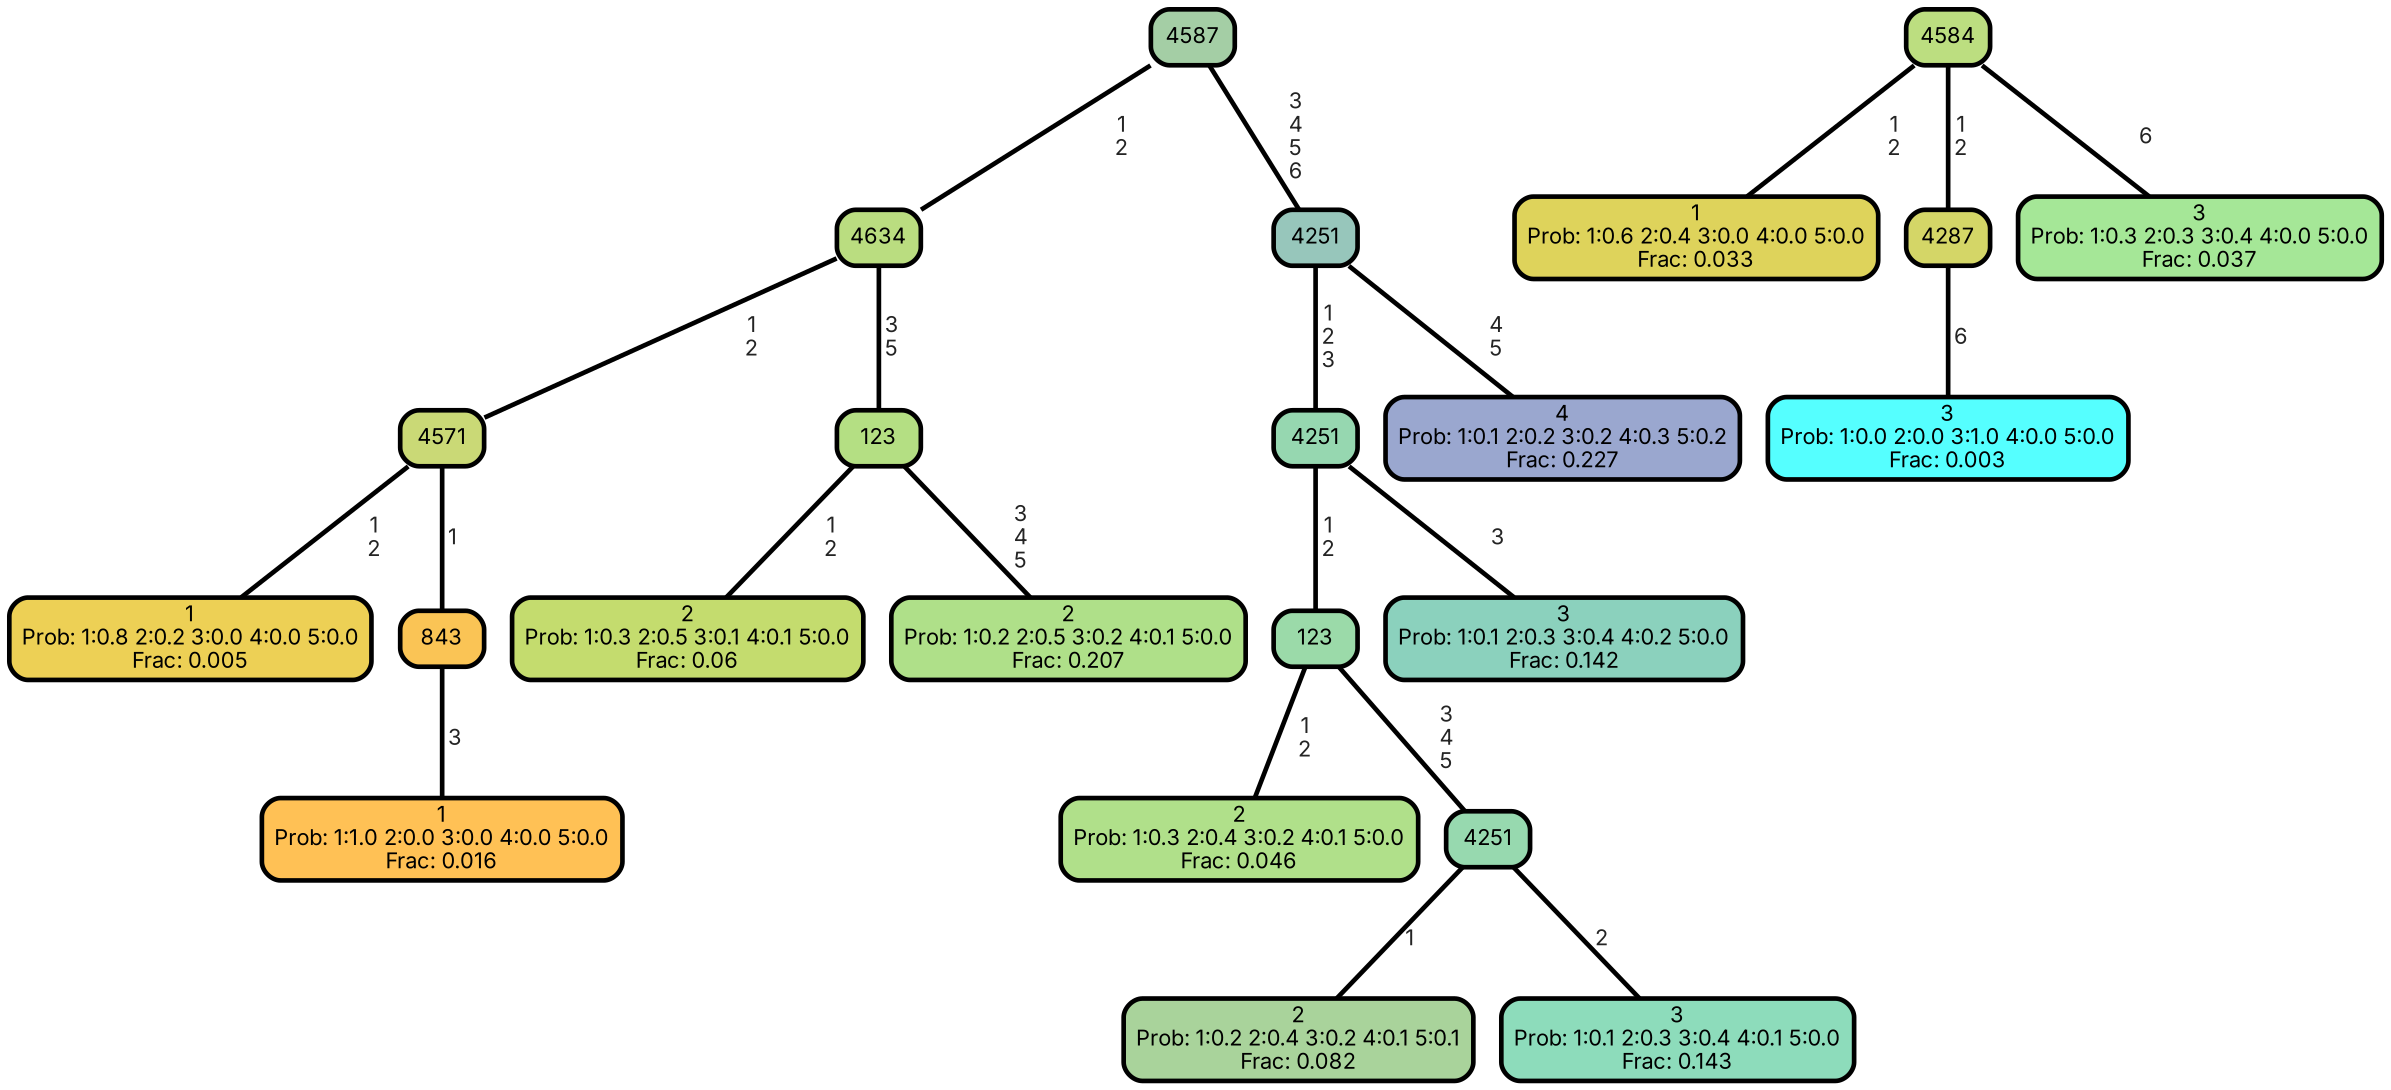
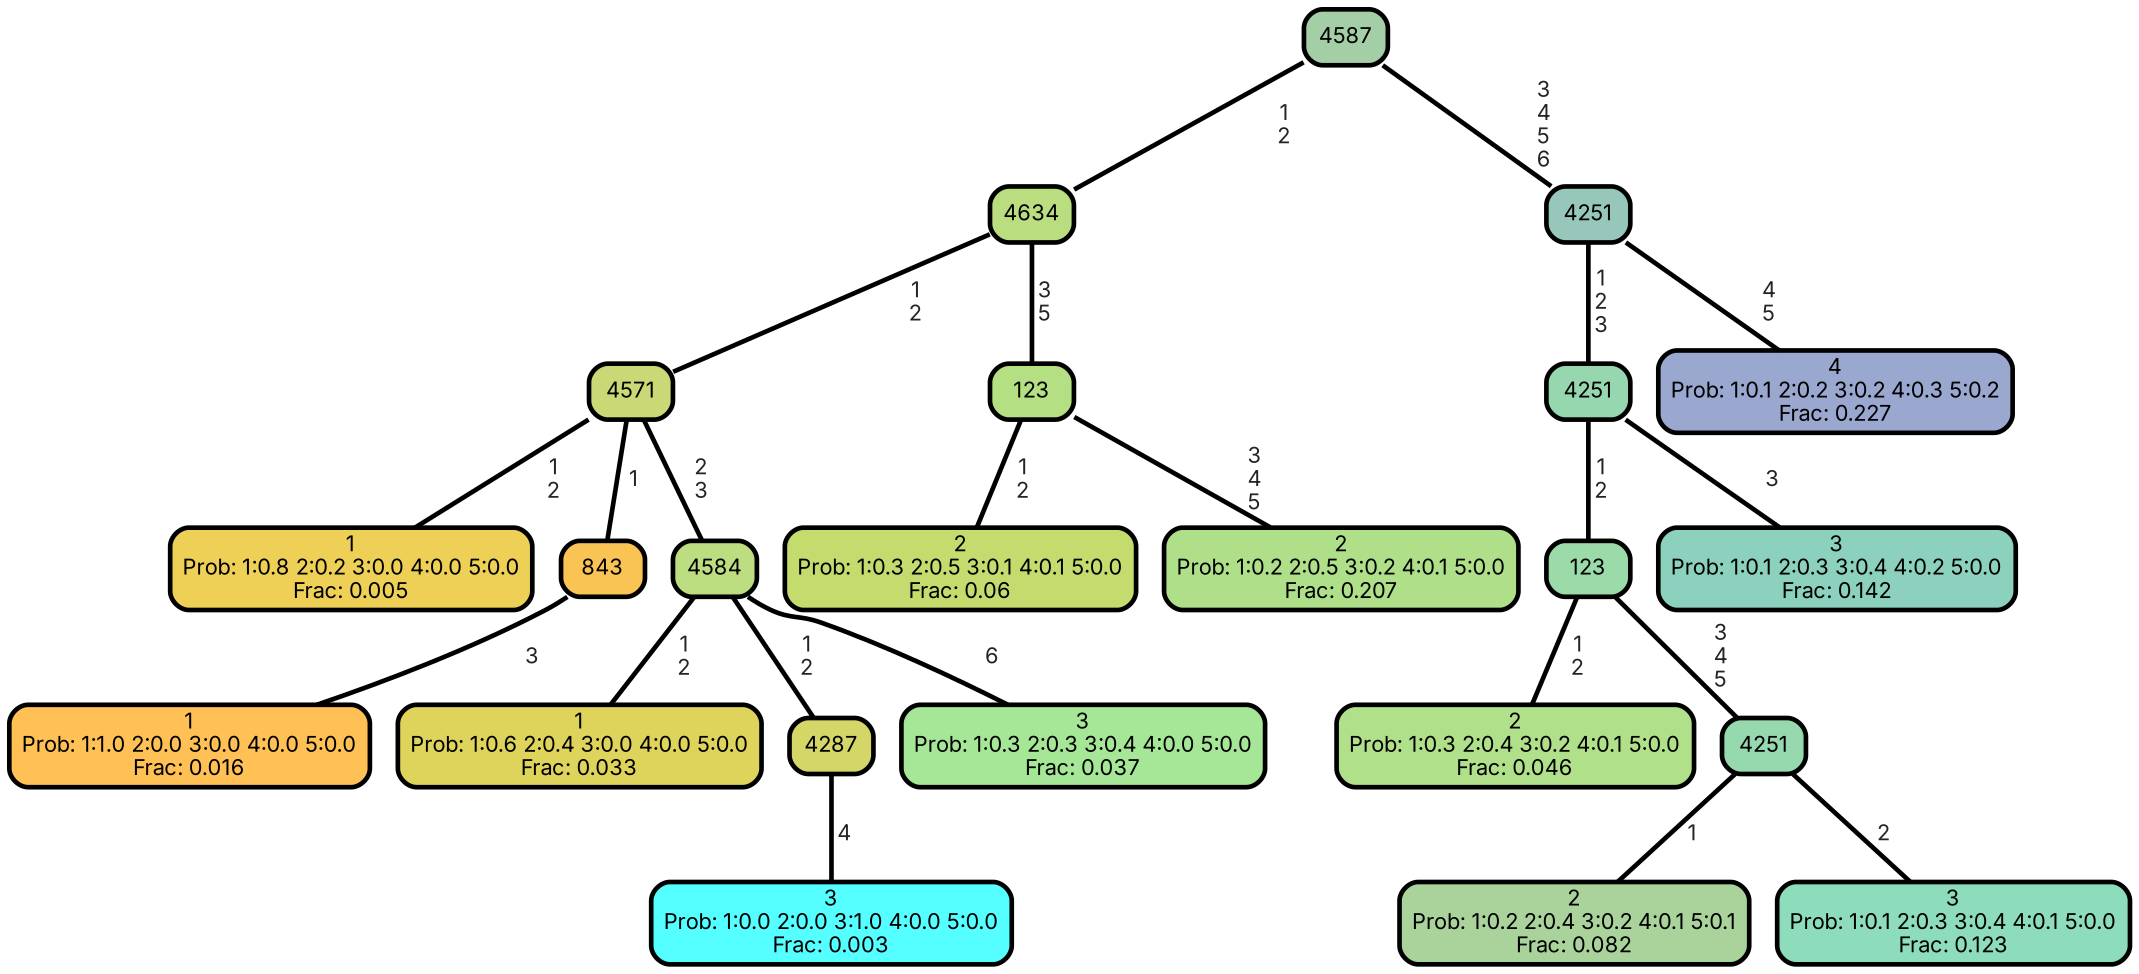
(1958, 338) -> (842, 835)
none -> (673, 480)
(1678, 1040) -> (1954, 923)
